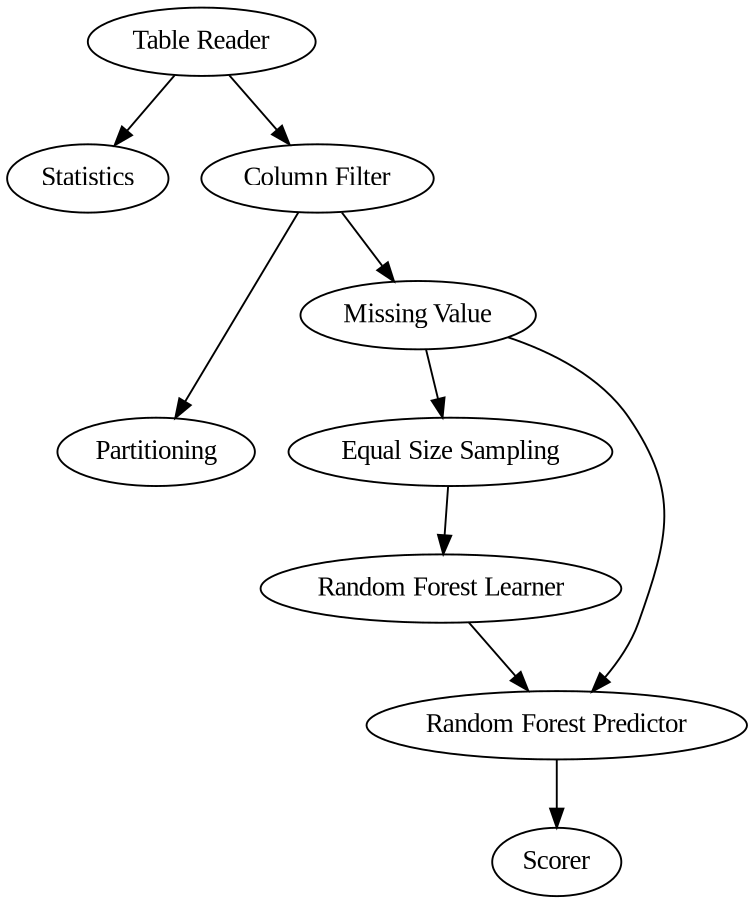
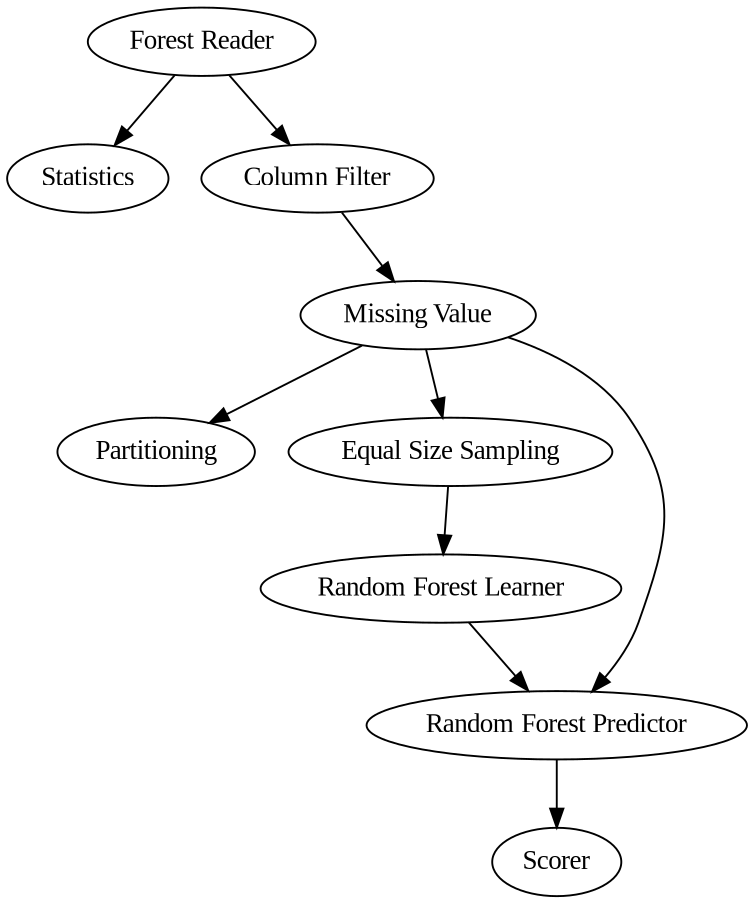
(202, 42) -> (202, 42)
(242, 307) -> (294, 380)
